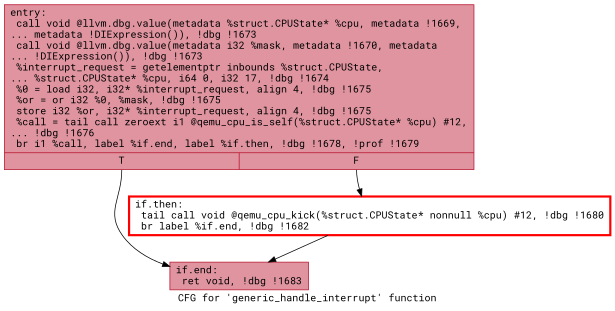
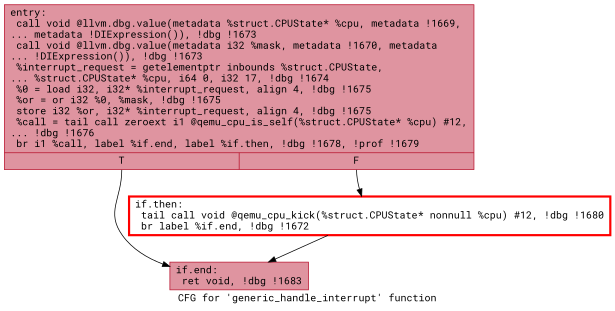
(222, 226) -> (222, 226)
